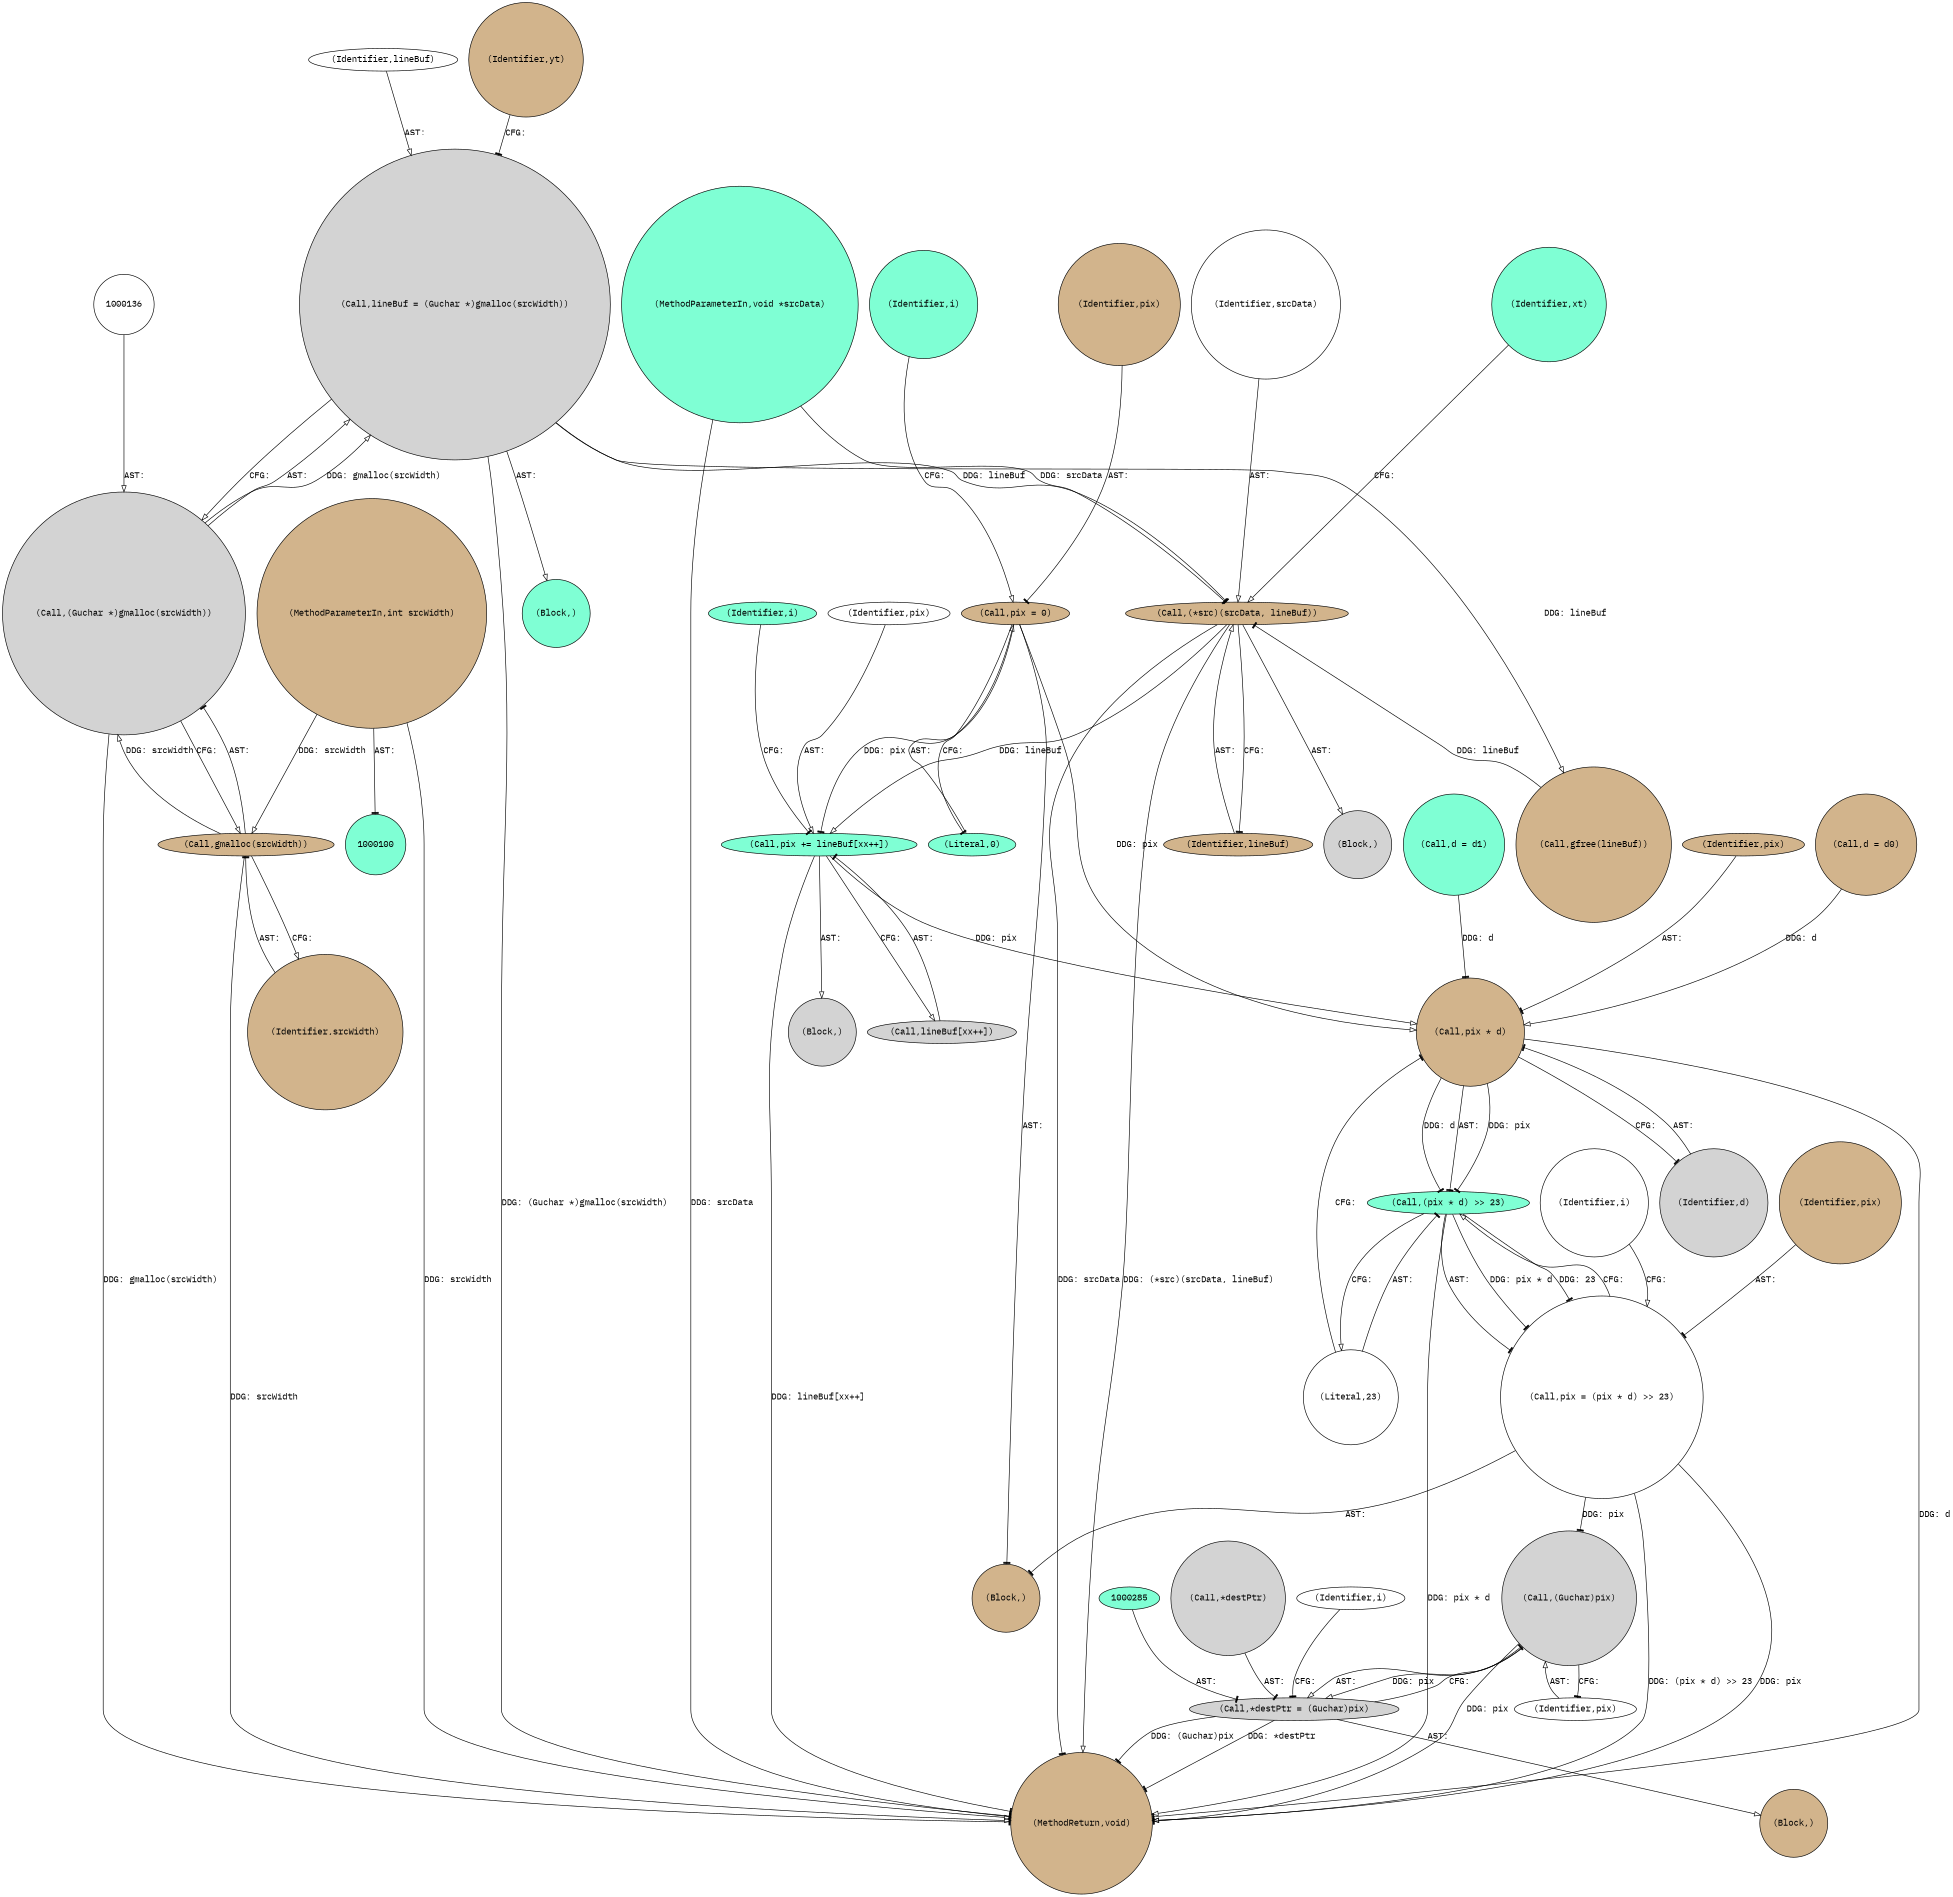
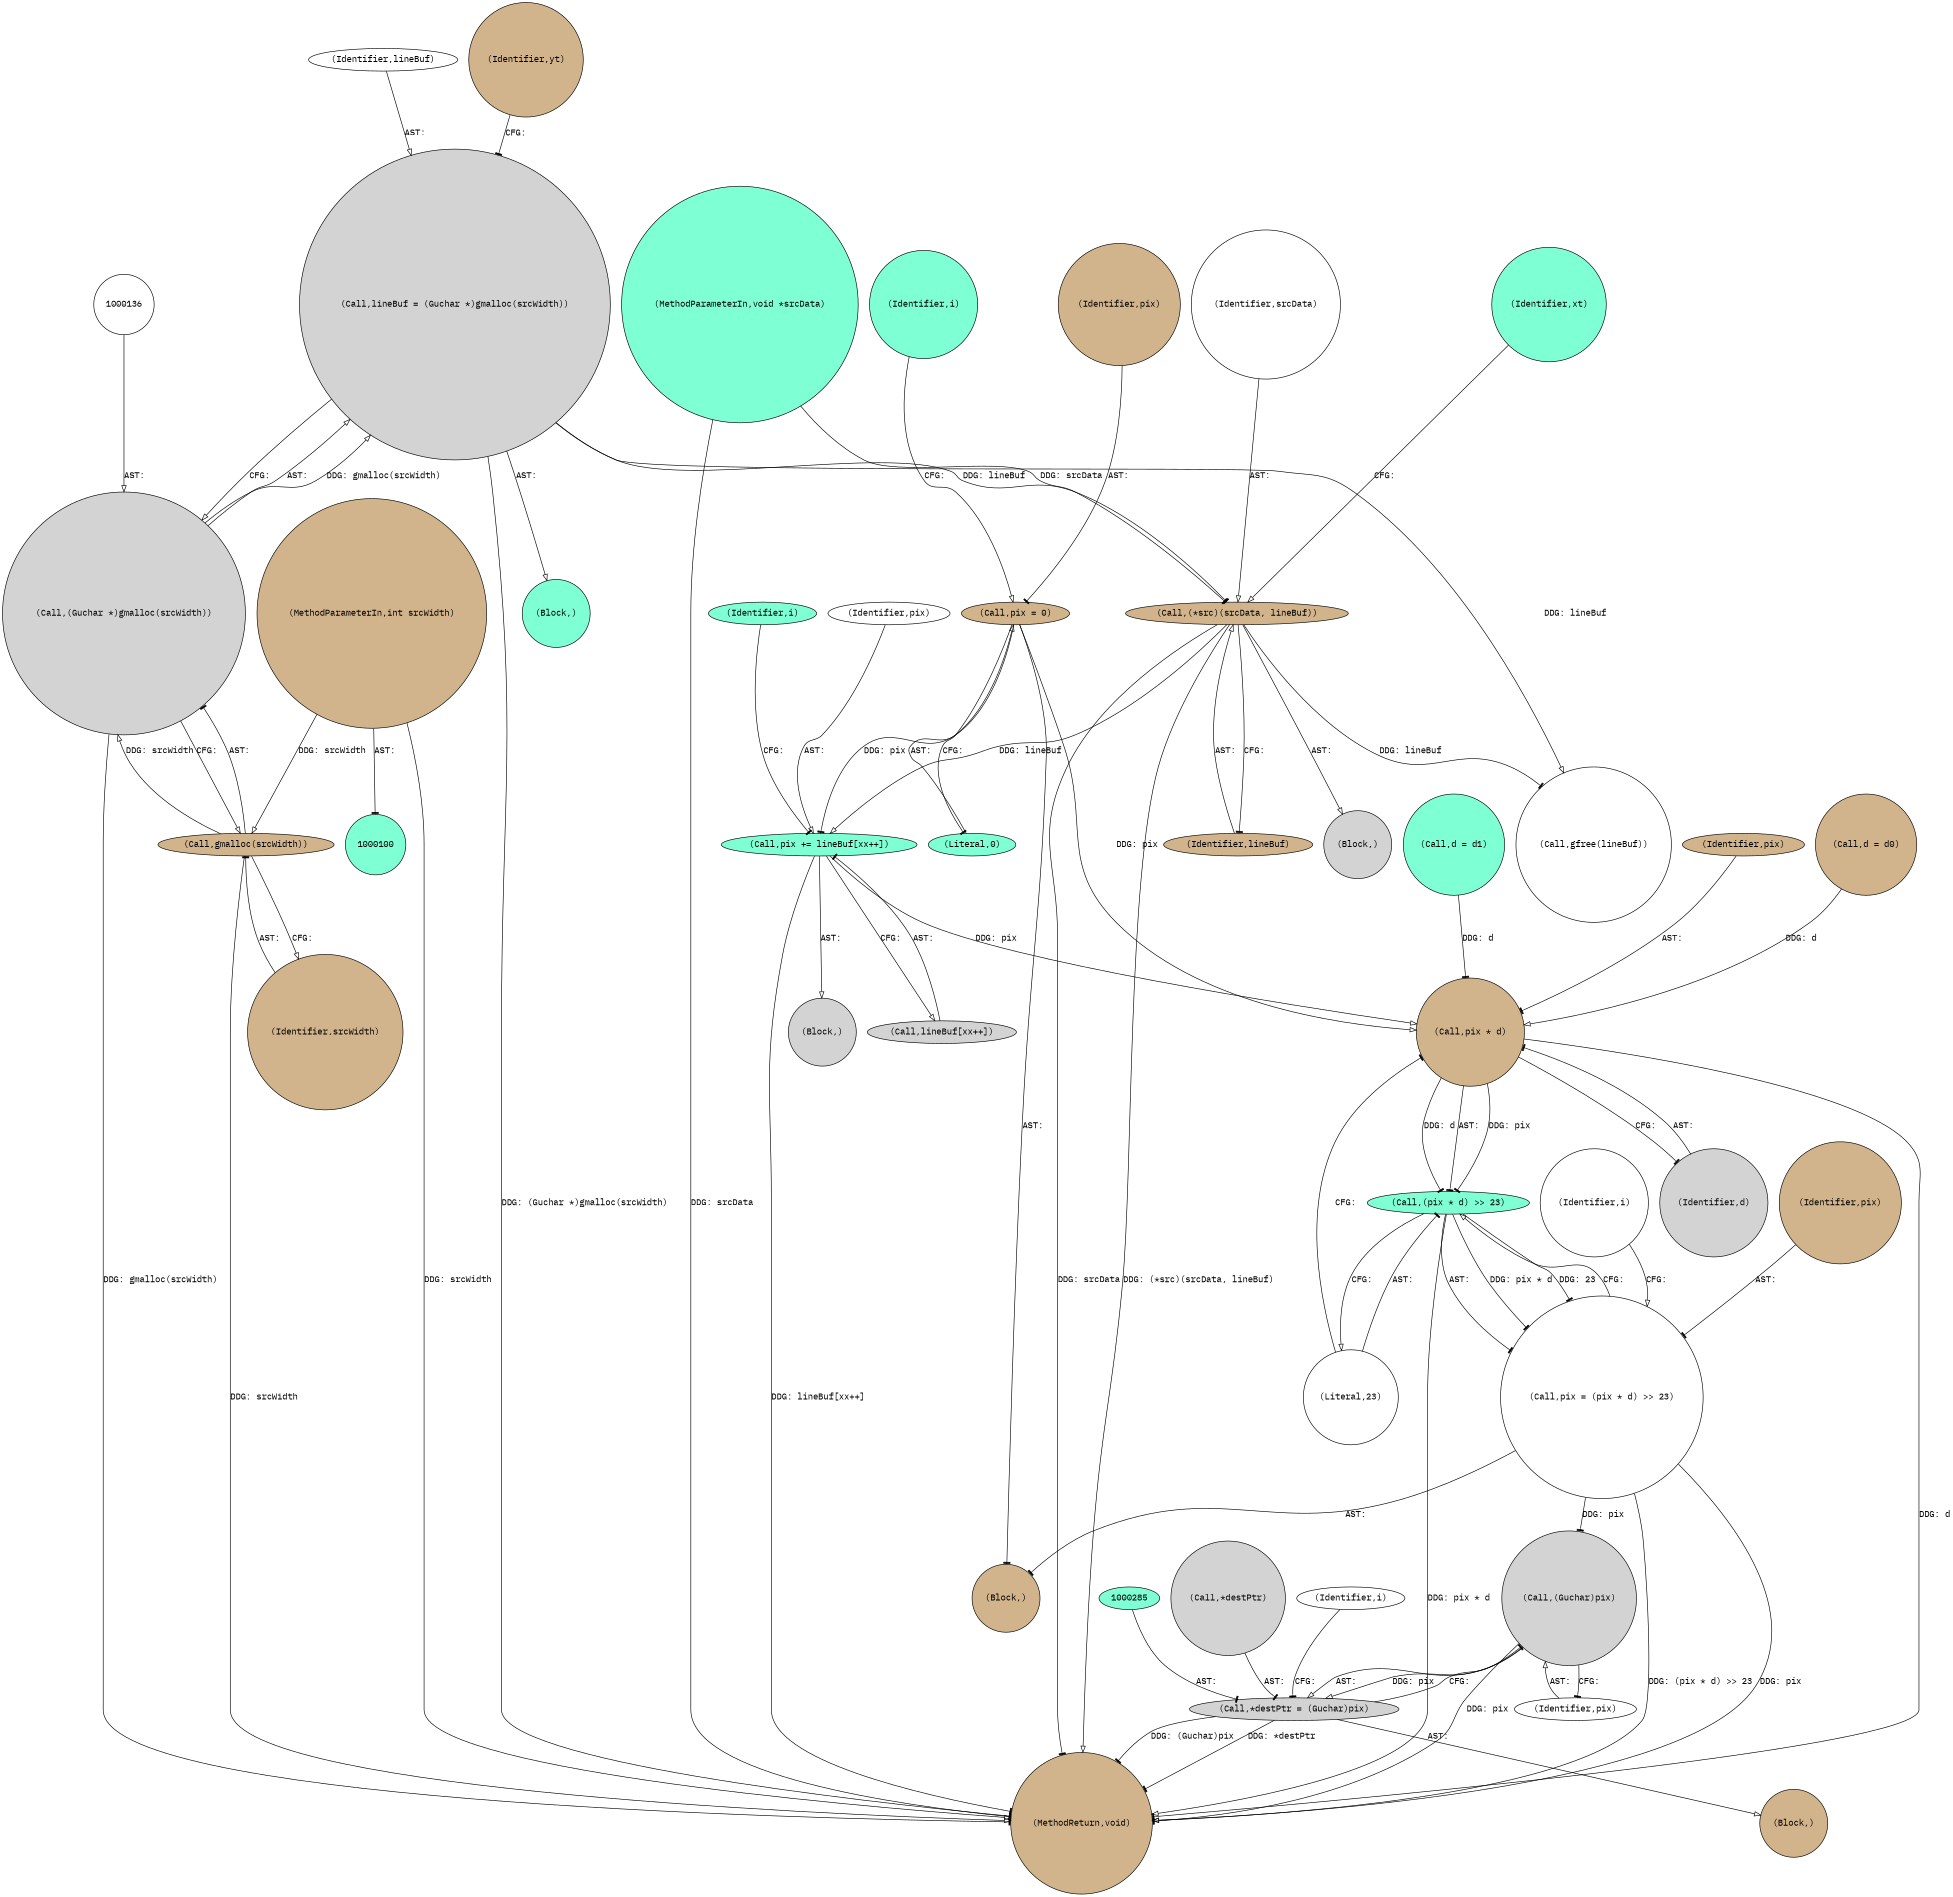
(1395, 716) -> (1369, 750)
(1594, 845) -> (1594, 845)
